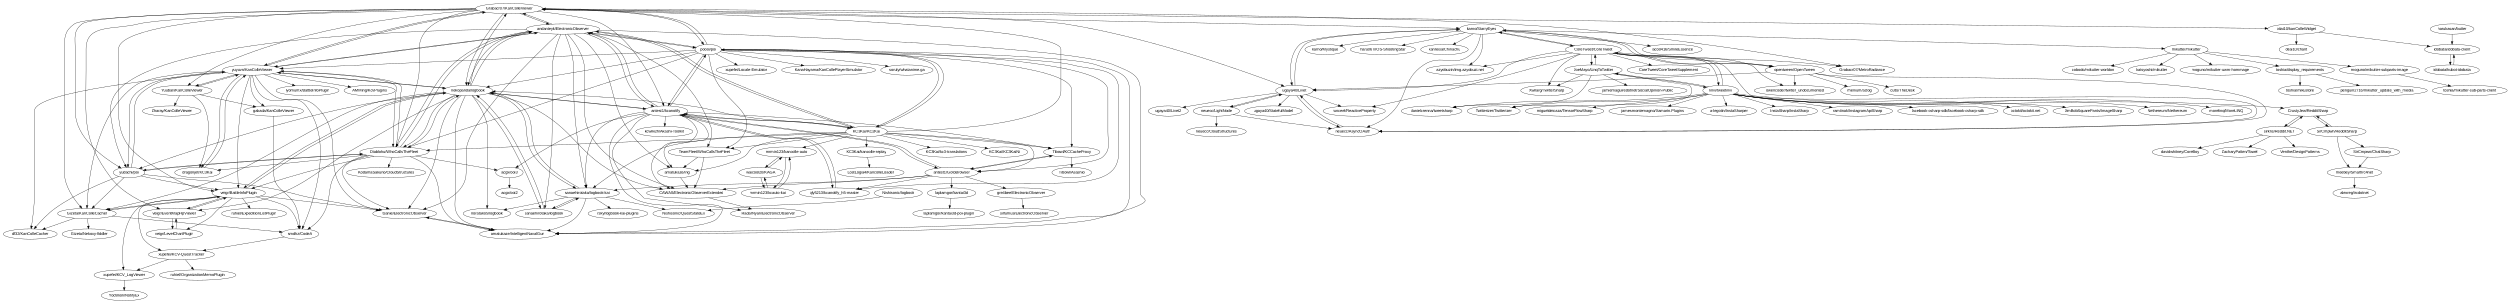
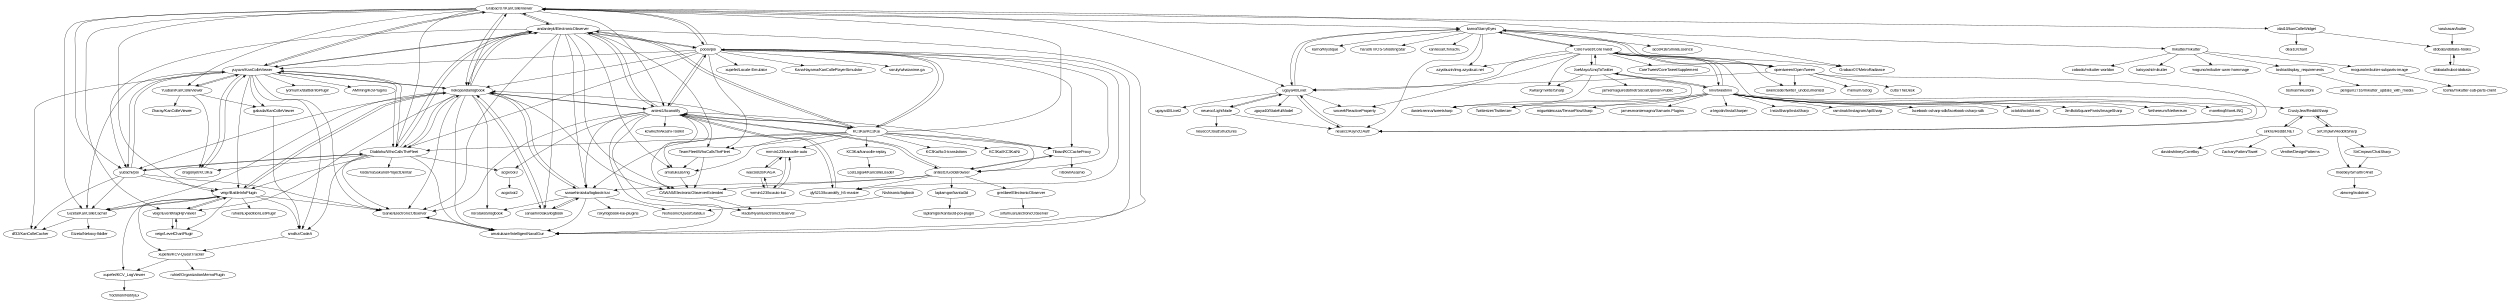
(2452, 50) -> (2452, 50)
none -> (534, 139)
(386, 173) -> (386, 173)
(192, 224) -> none
